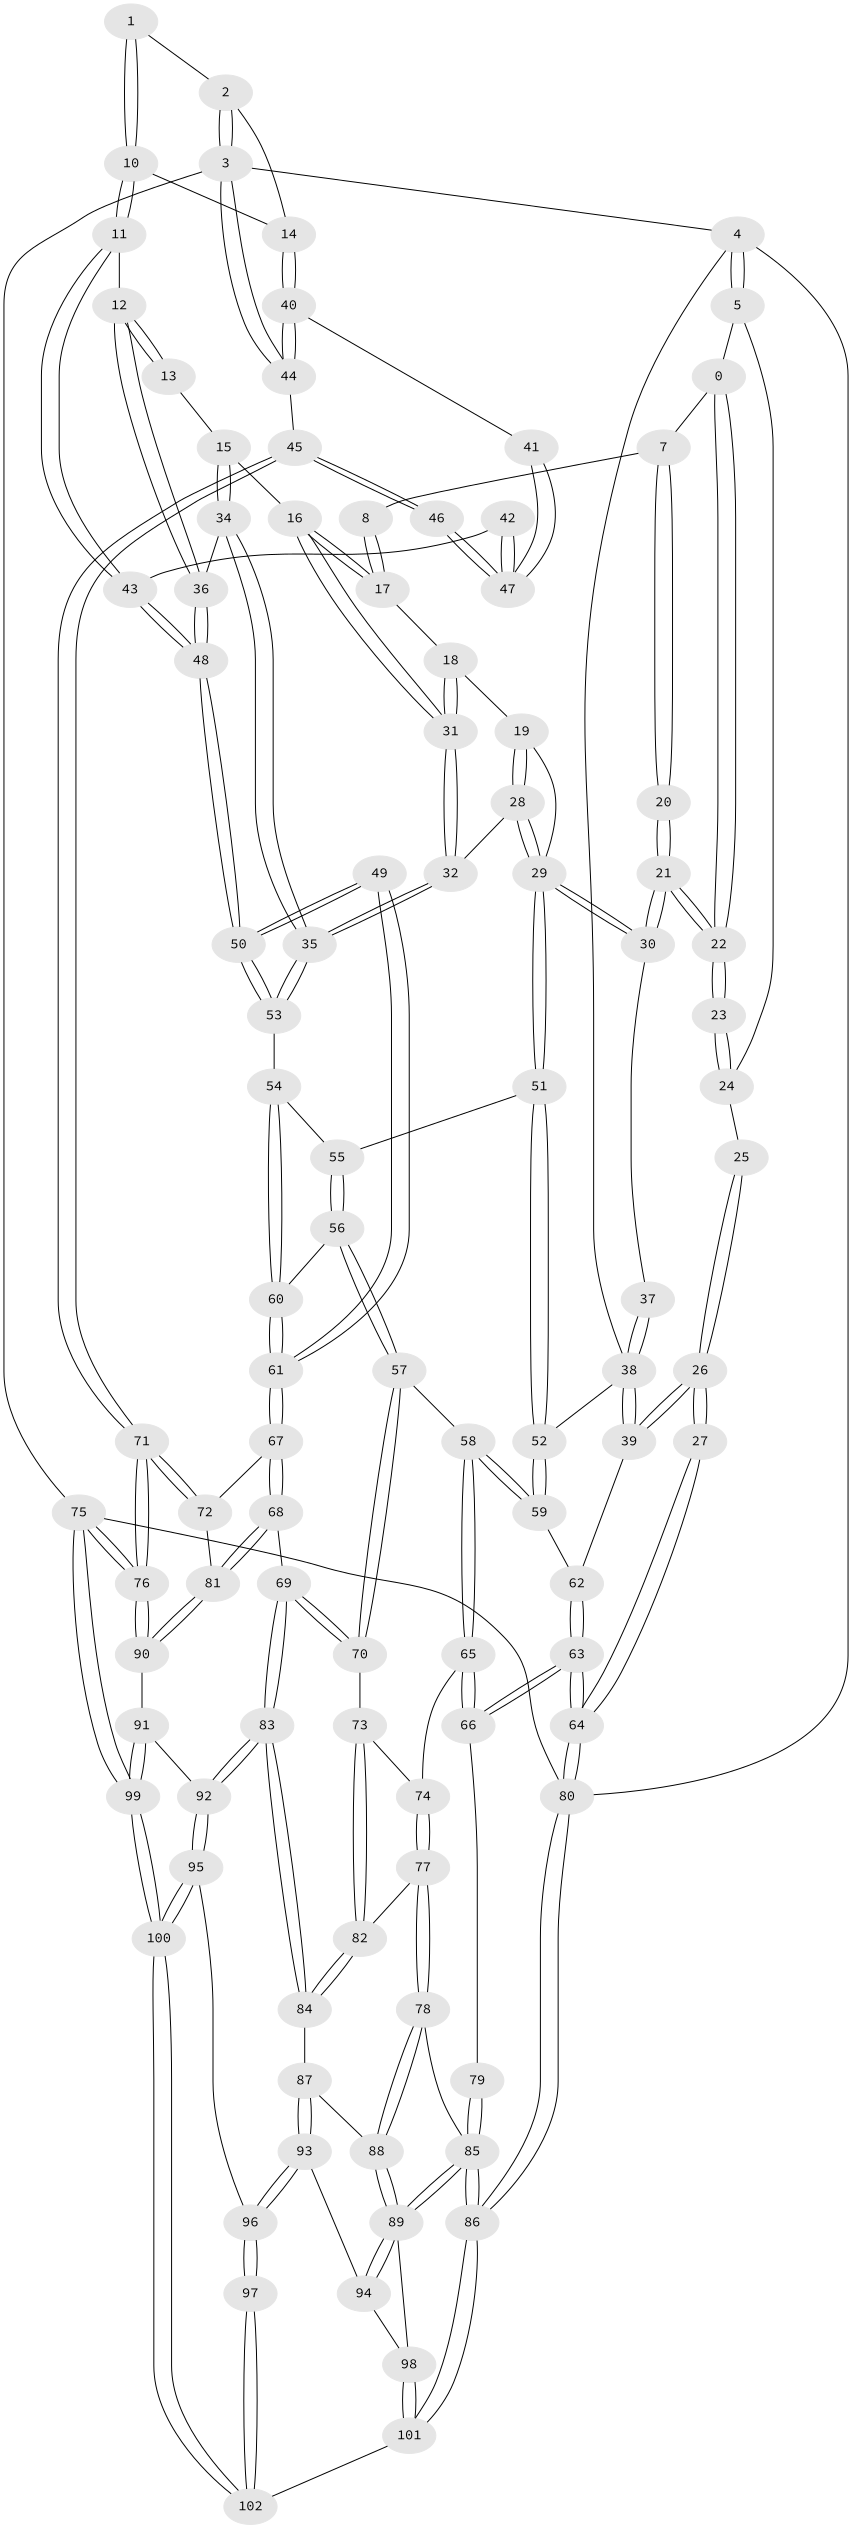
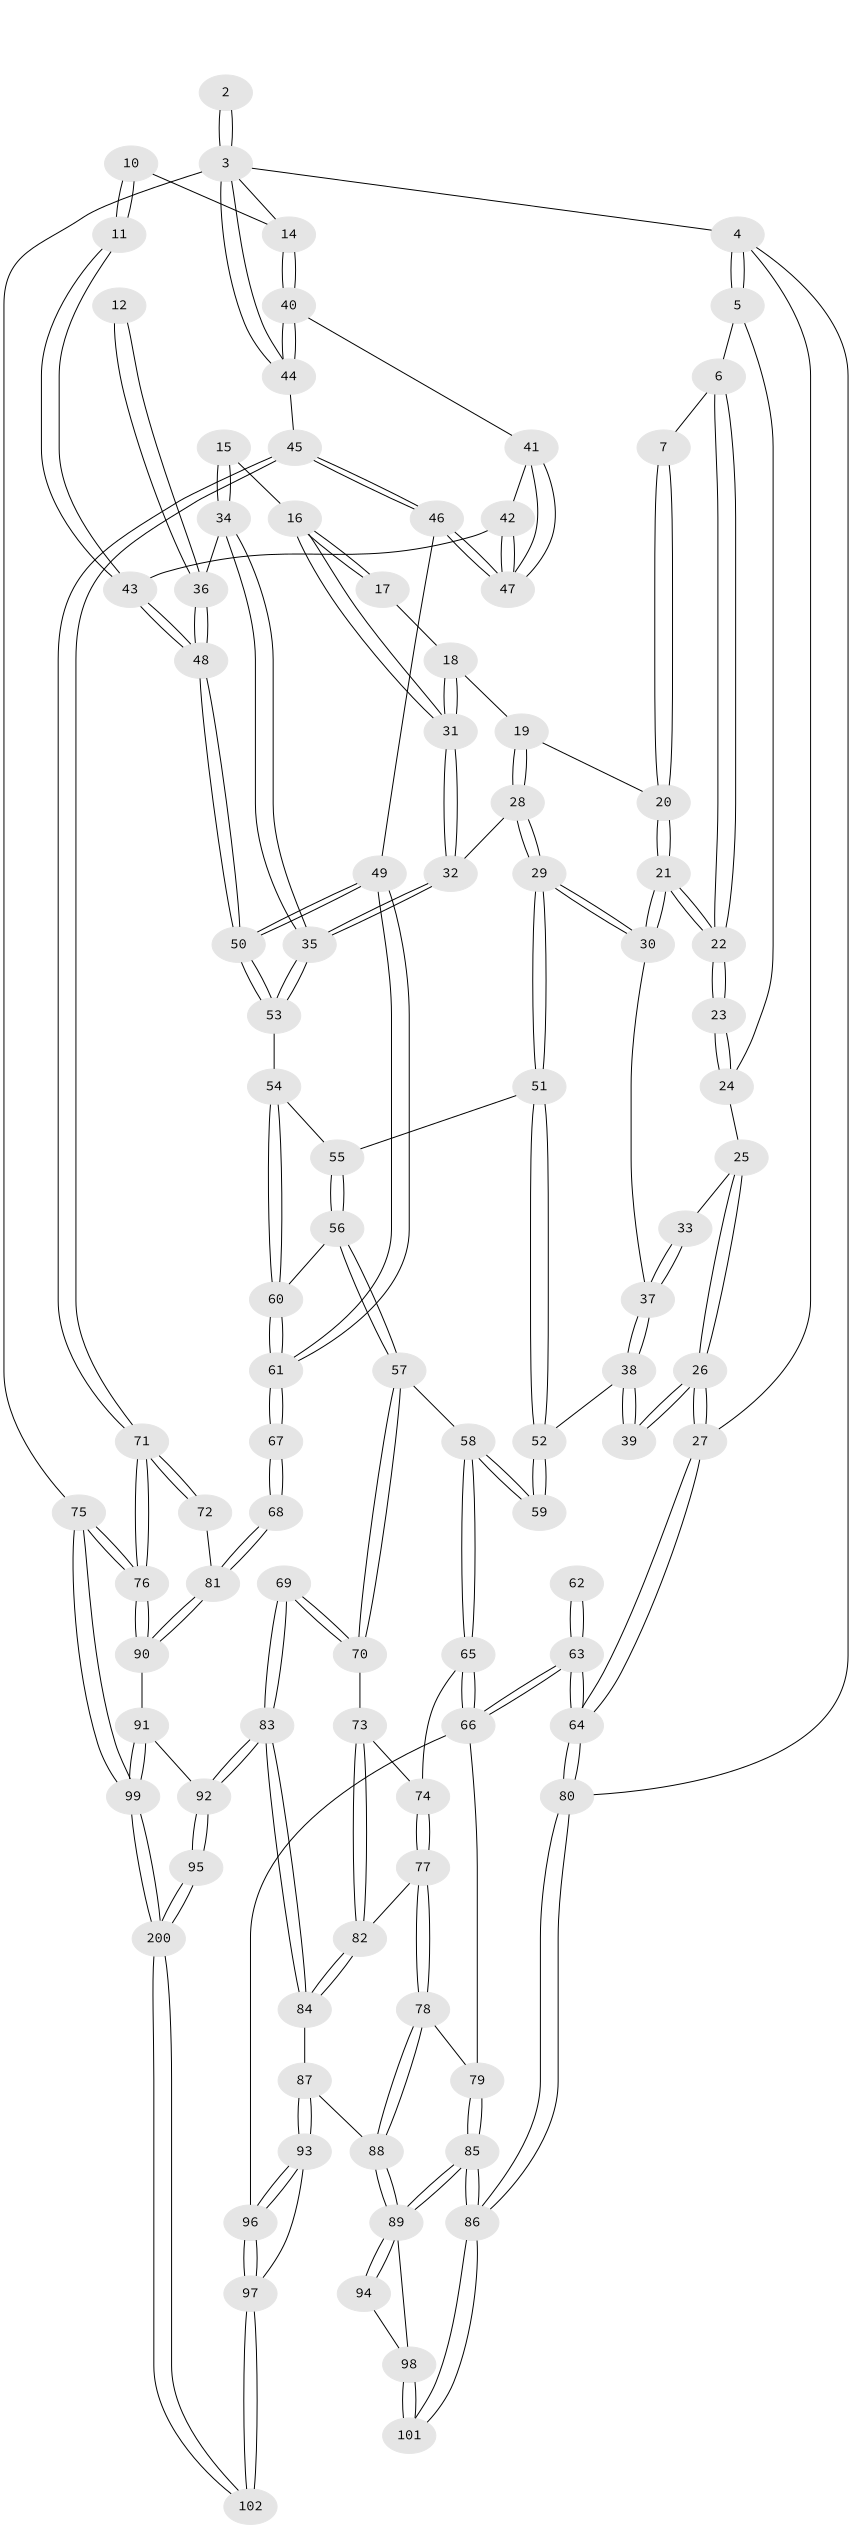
(131, 22) -> none
(268, 160) -> (257, 199)
(119, 270) -> none
(169, 377) -> none
(719, 377) -> (719, 377)
none -> (520, 483)
(366, 519) -> none
none -> (405, 704)
(587, 789) -> (811, 849)
(556, 800) -> (593, 767)
none -> (685, 1229)
(241, 1477) -> none
(603, 1513) -> none
(280, 1548) -> none
(558, 1548) -> none
(386, 1581) -> none
(159, 1939) -> (159, 1939)
(213, 2047) -> (253, 1923)
(437, 2084) -> (450, 2045)
(334, 2223) -> (291, 2227)
(330, 2471) -> none
